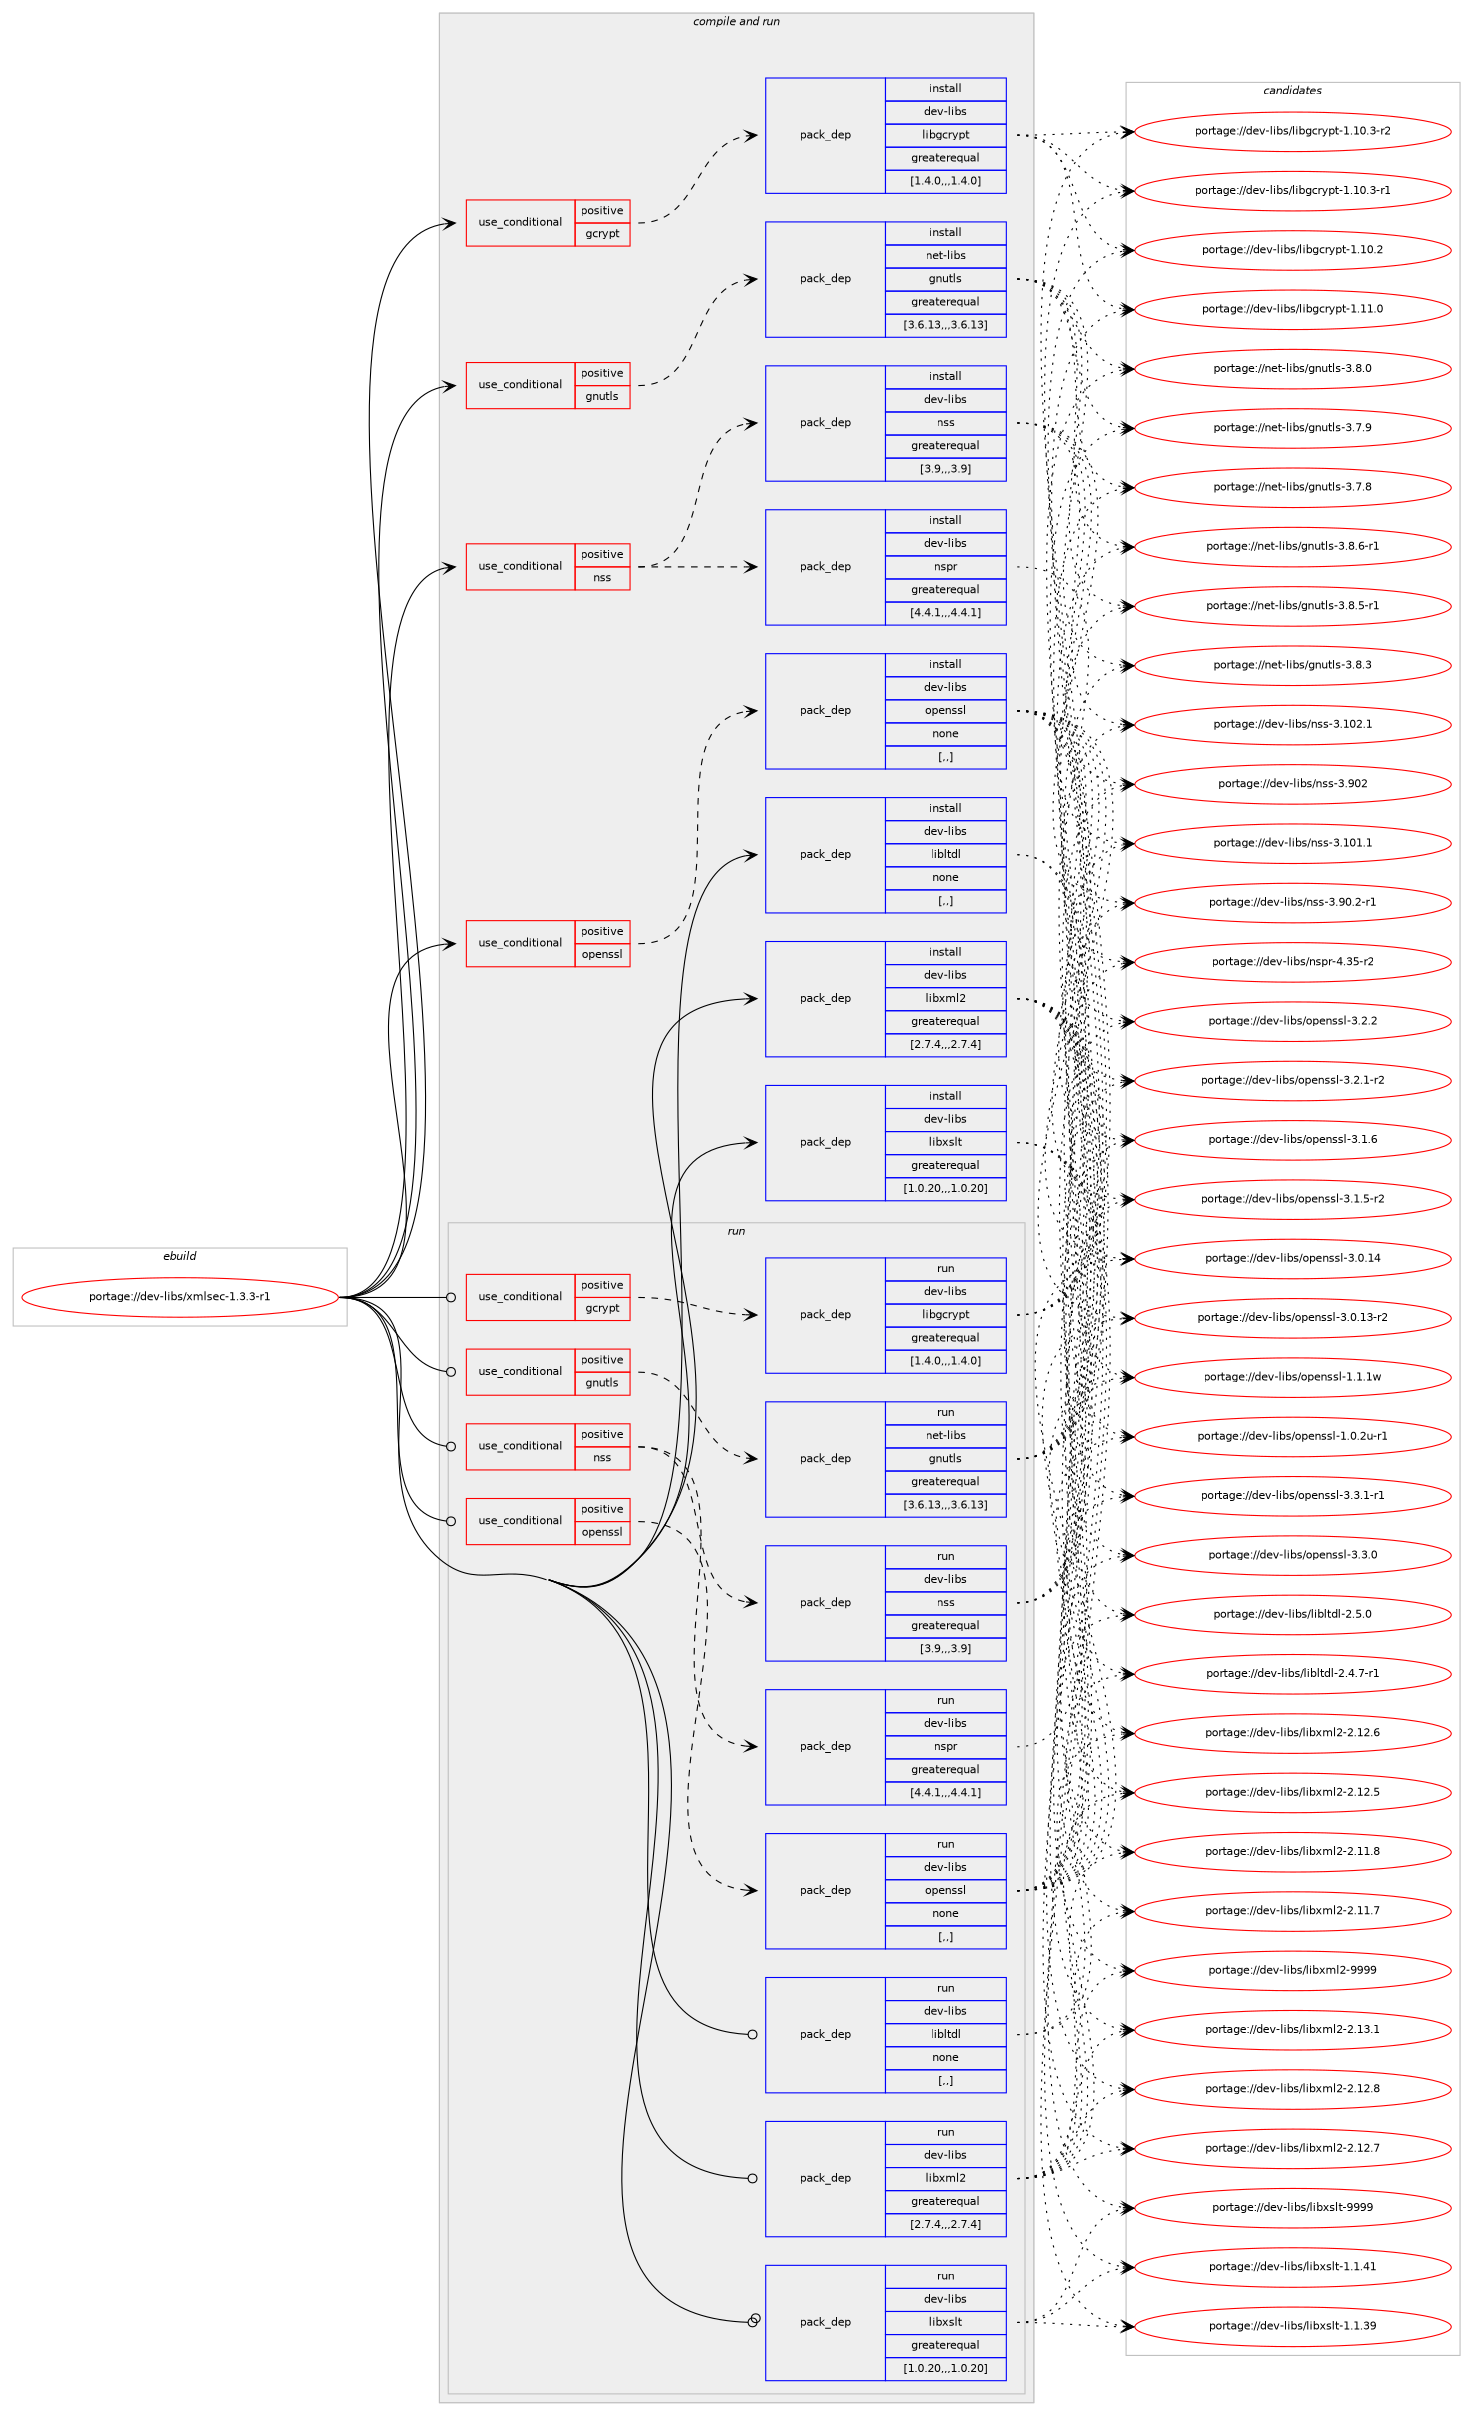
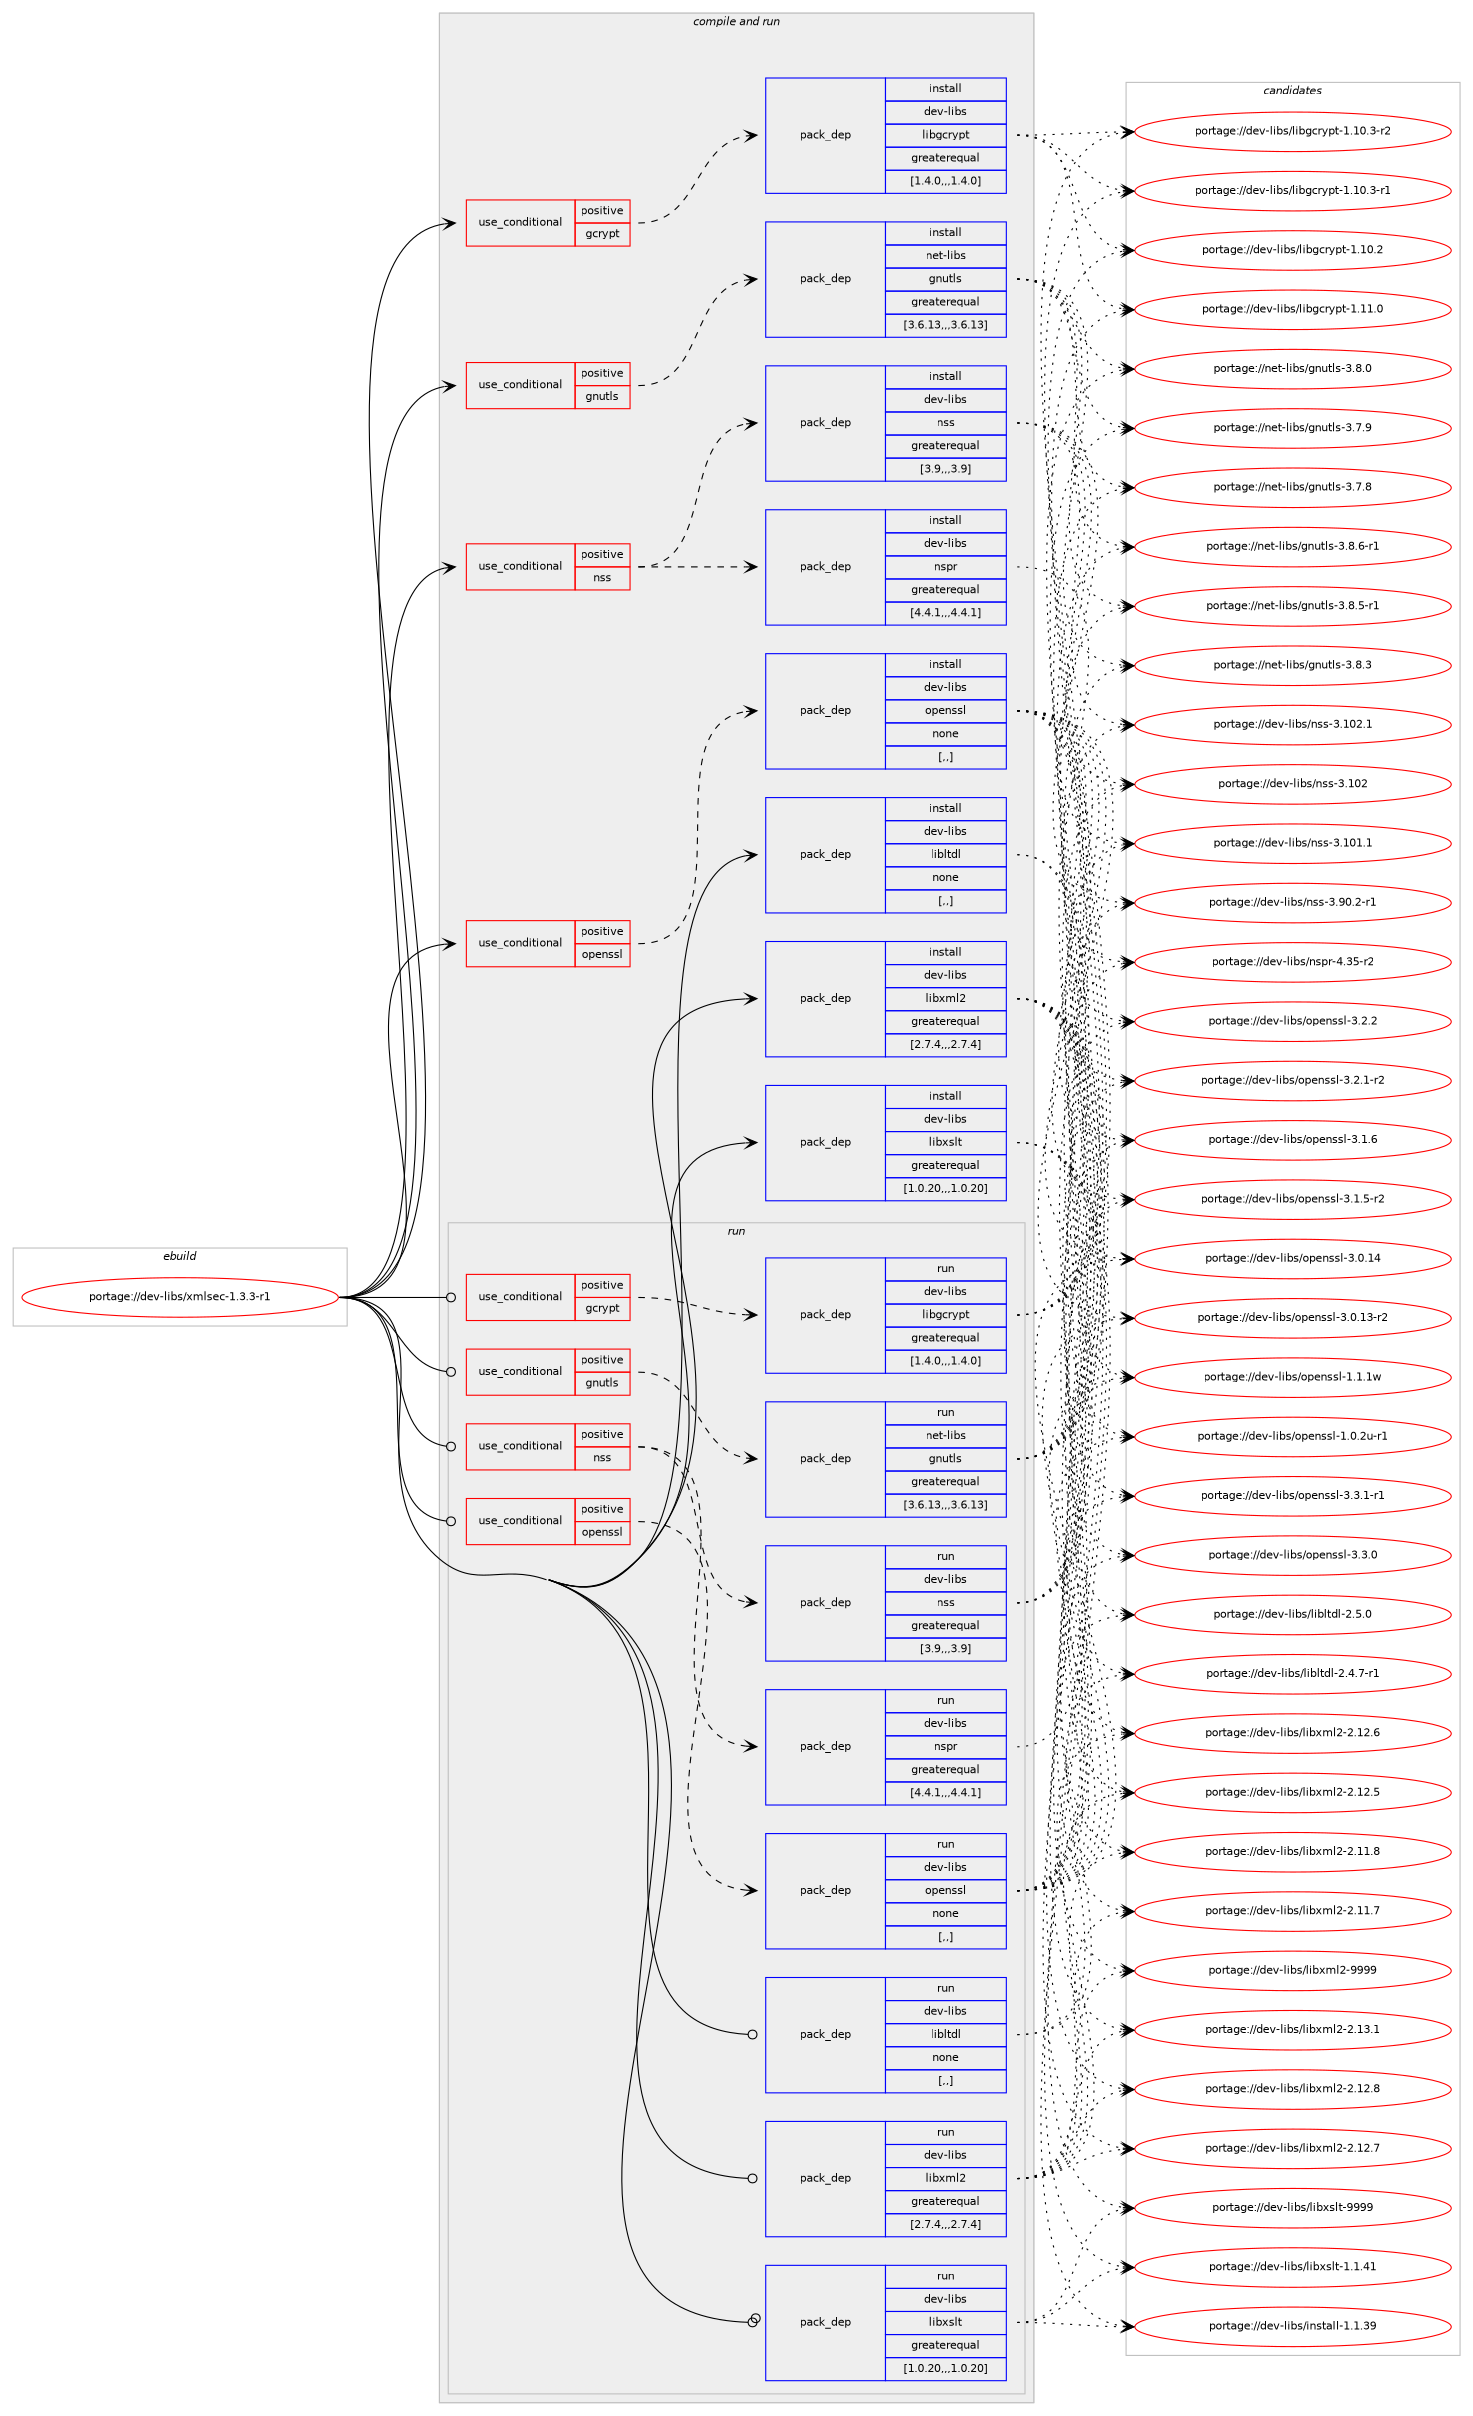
(1293, 784) -> (1293, 784)
(1293, 2327) -> (1293, 2327)
